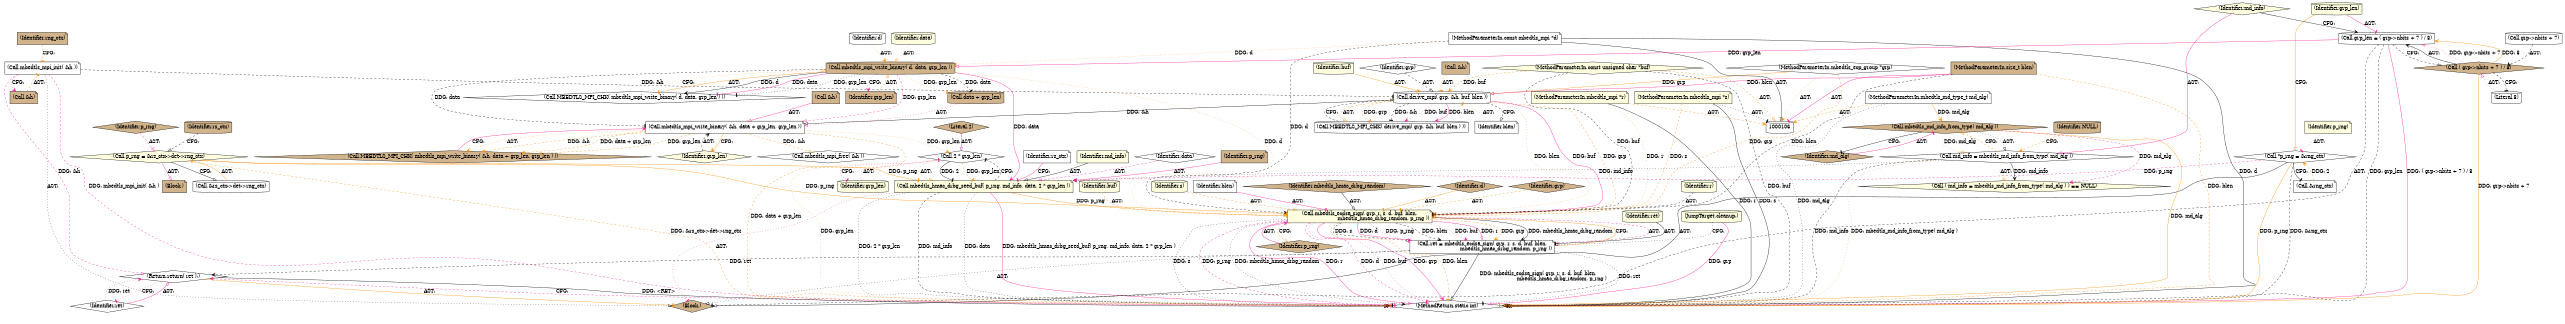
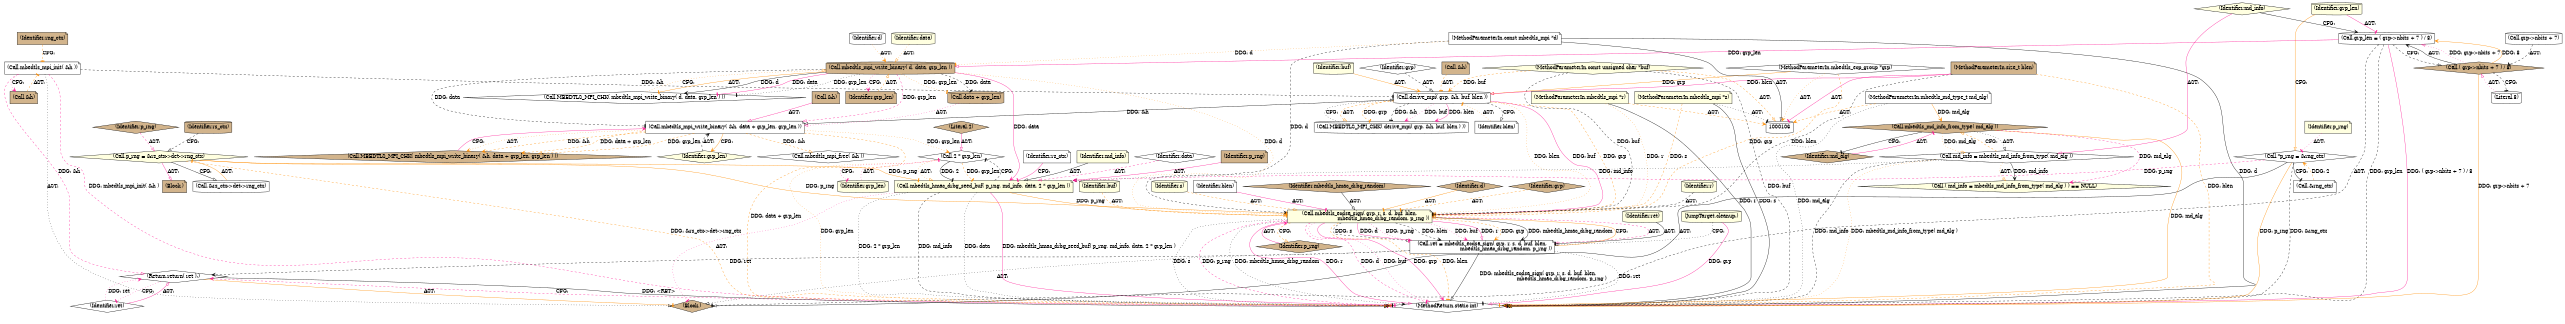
(1348, 104) -> (1348, 104)
(2077, 127) -> none
